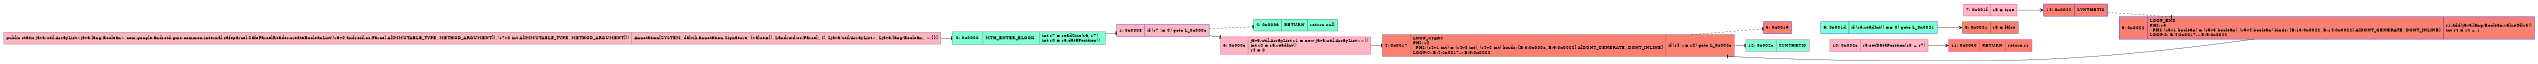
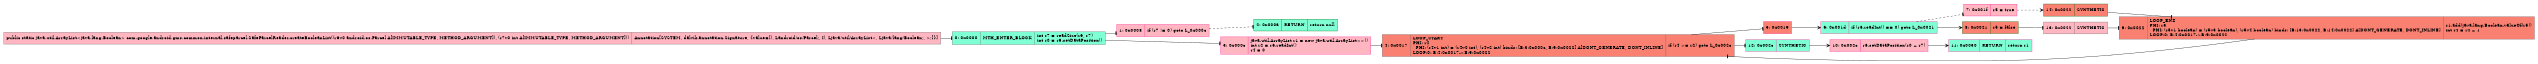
(2029, 10) -> (2029, 10)
(2076, 10) -> (2076, 10)
(2139, 15) -> (2139, 15)
none -> (1939, 18)
(1778, 28) -> (1778, 28)
none -> (1805, 28)
(1879, 28) -> (1879, 28)
none -> (2076, 28)
(2327, 28) -> (2327, 28)
(1163, 31) -> (1163, 31)
(1727, 32) -> (1727, 32)
(1214, 36) -> (1162, 42)
(1071, 40) -> (1070, 40)
none -> (1818, 46)
(1990, 46) -> (1990, 46)
